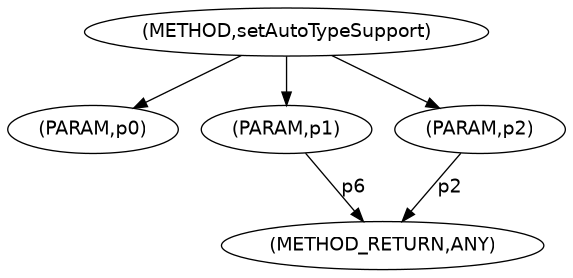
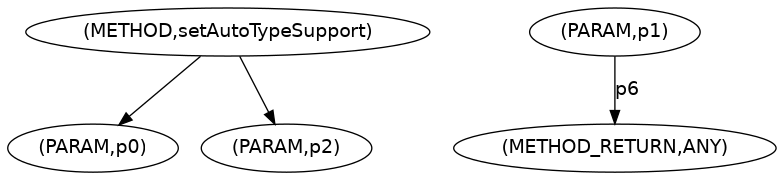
(287, 74) -> none
(436, 182) -> none
